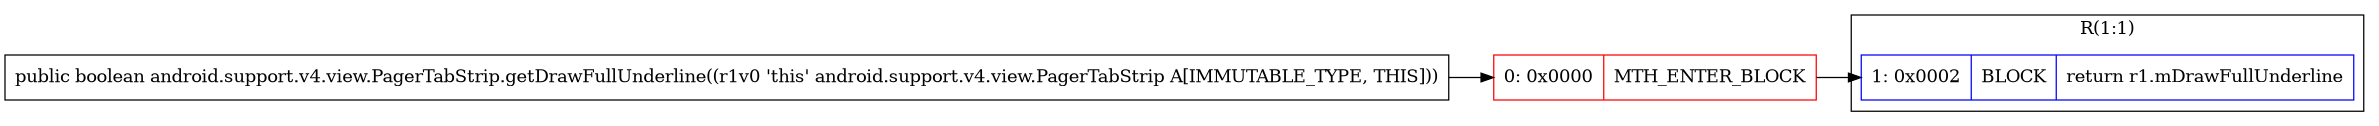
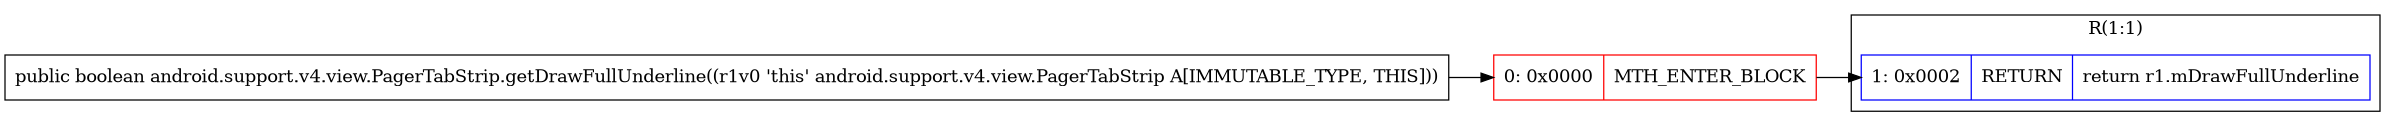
(2014, 77) -> (2022, 77)
